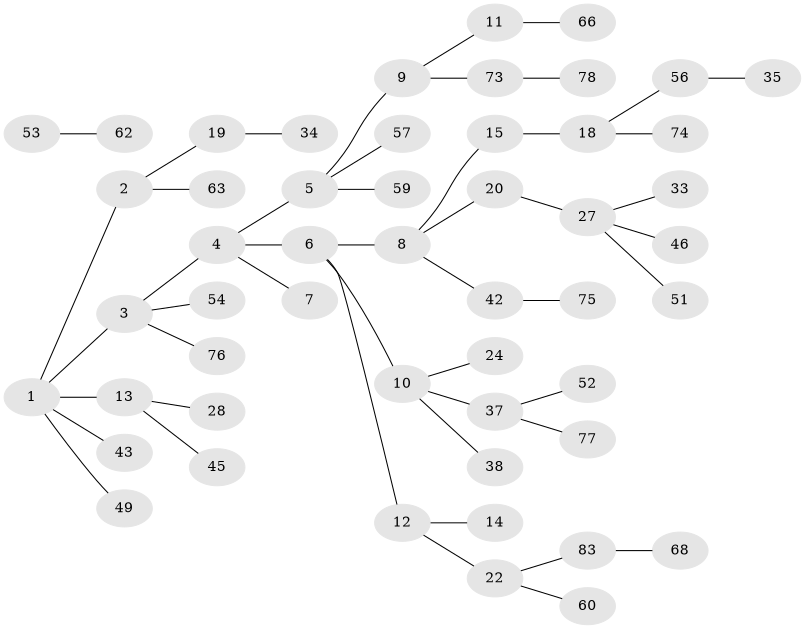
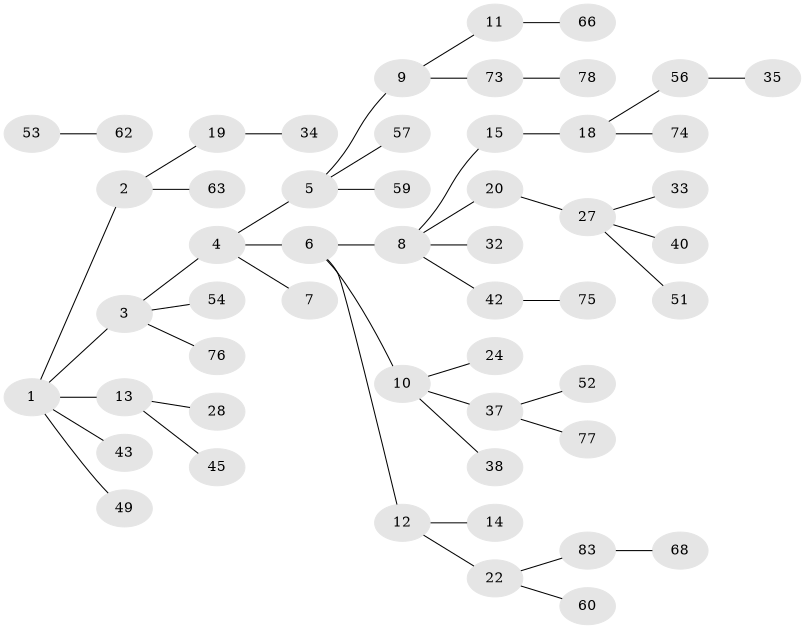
none -> (495, 245)
(680, 245) -> (680, 245)
